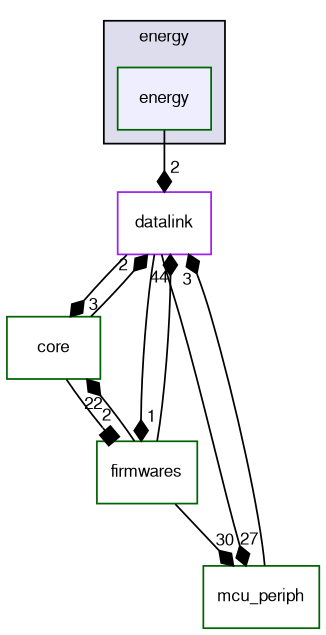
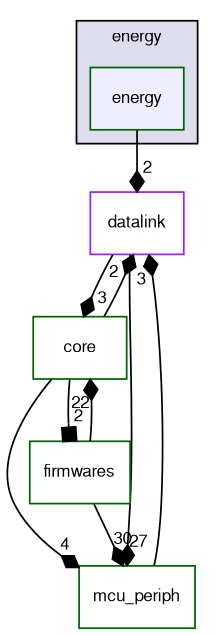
(145, 337) -> none
(167, 359) -> none
none -> (7, 471)
